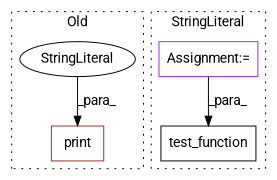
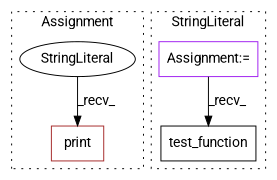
(78, 23) -> (78, 23)
(97, 101) -> (96, 101)
(228, 101) -> (227, 101)
